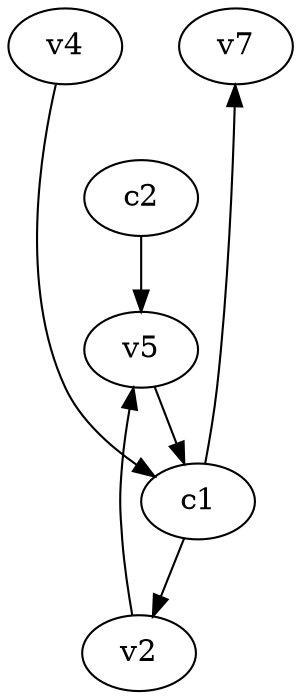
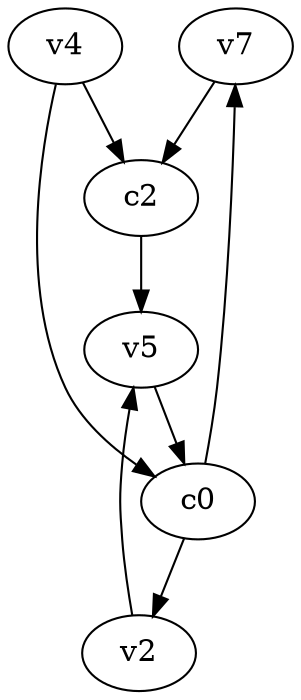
none -> (98, 113)
none -> (194, 113)
(198, 501) -> (198, 501)
